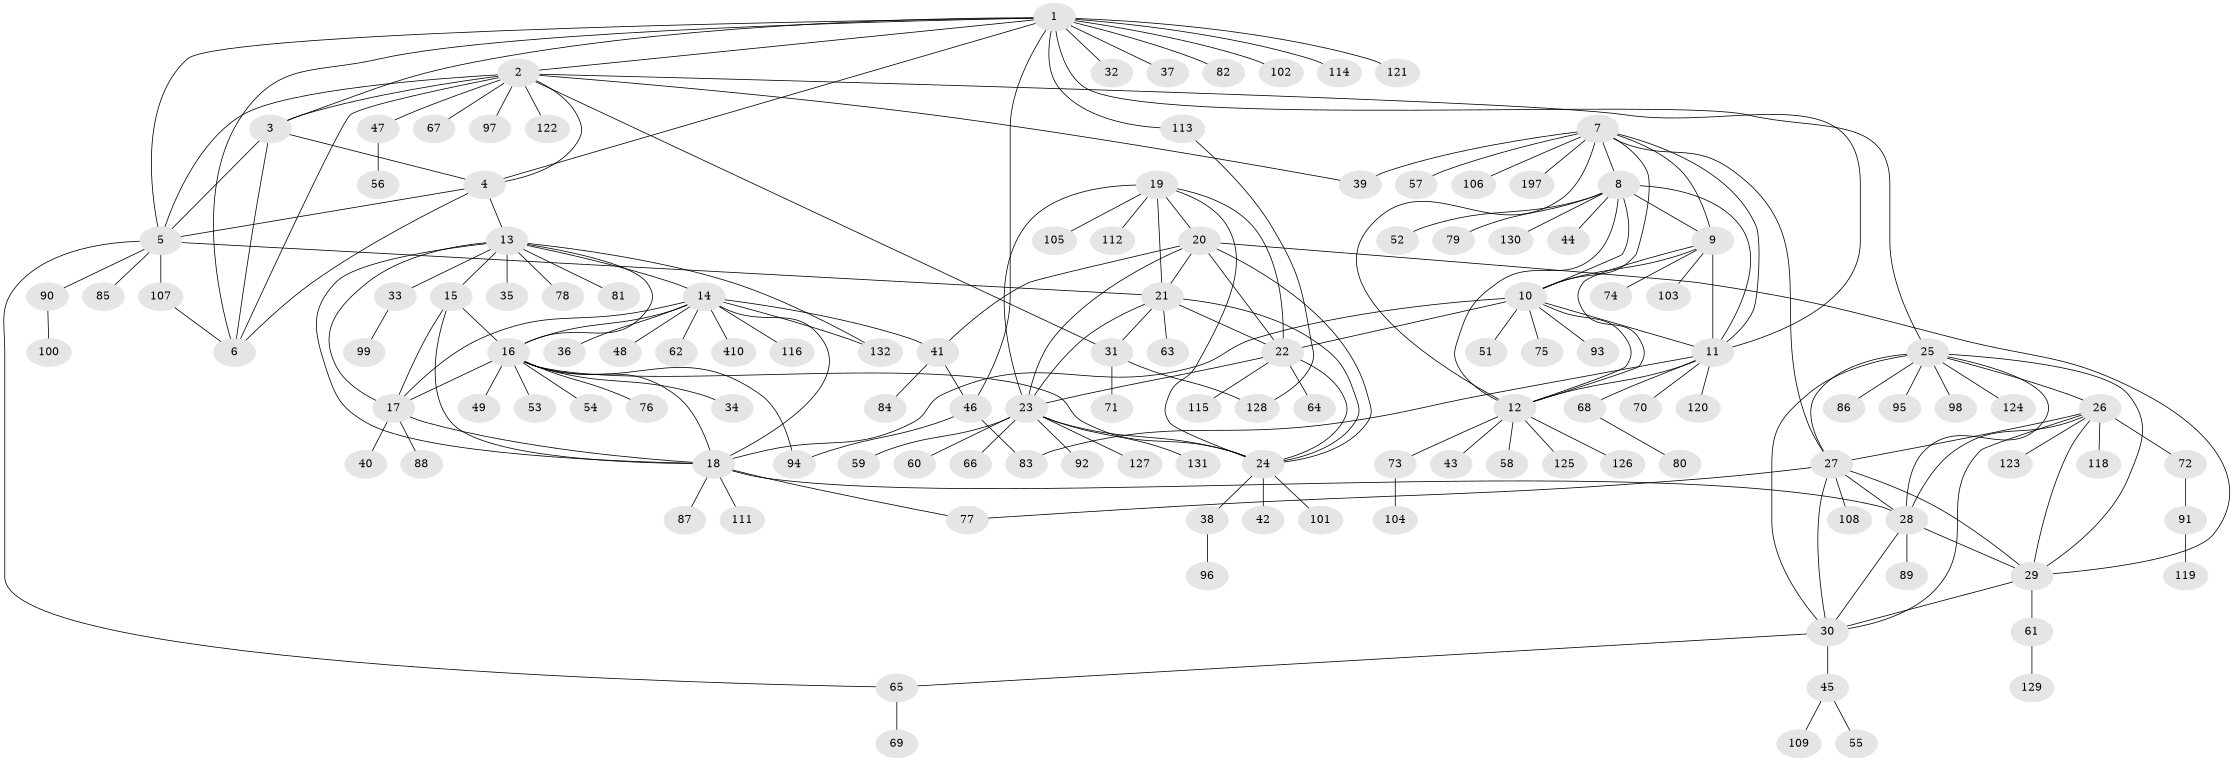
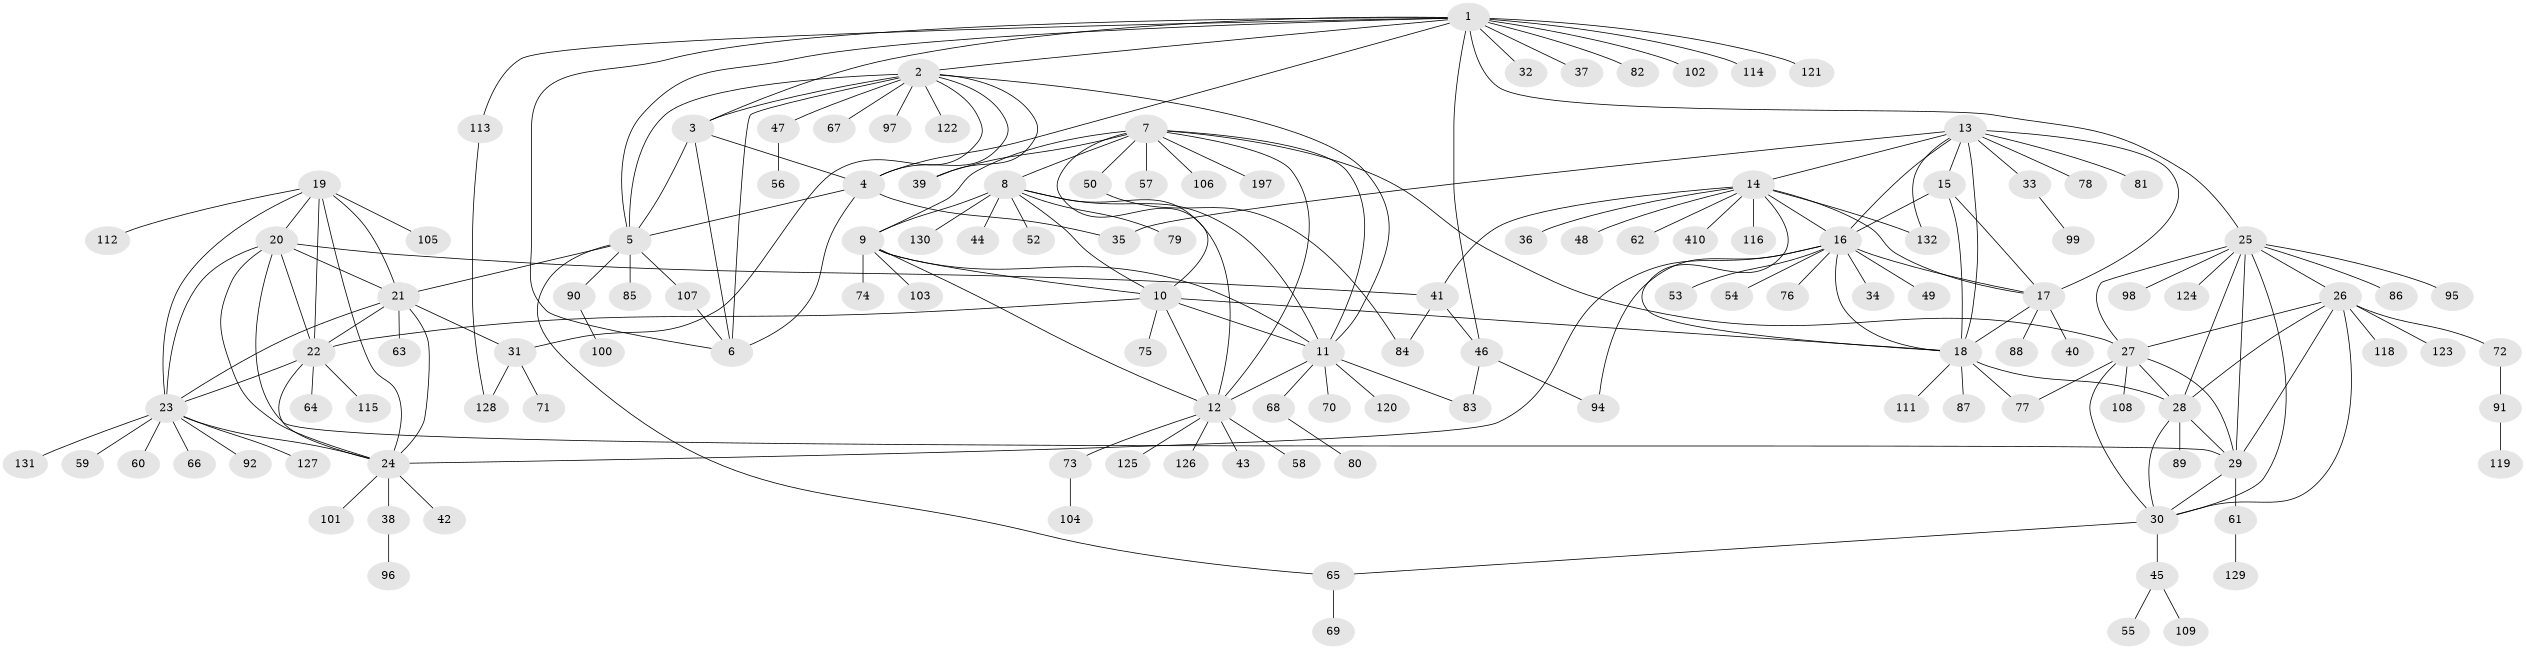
none -> (1091, 185)
(496, 213) -> (984, 216)
(1486, 352) -> none
(1598, 352) -> none
